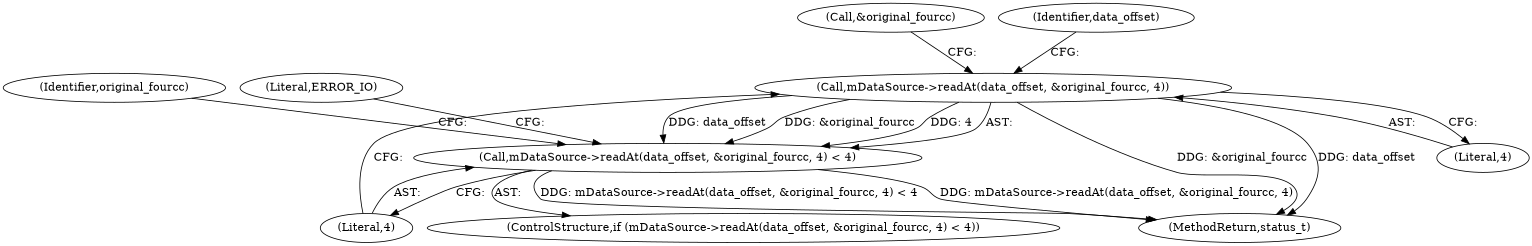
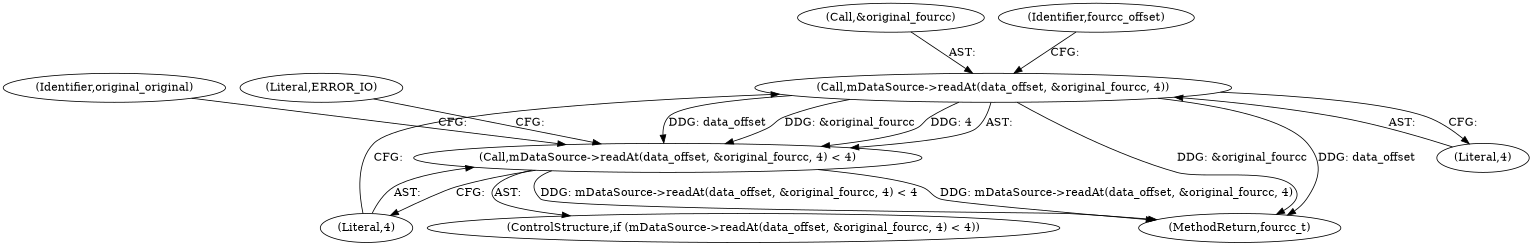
(1096, 18) -> (1096, 18)
(964, 53) -> (964, 53)
(114, 88) -> (114, 88)
(1240, 228) -> (1240, 228)
